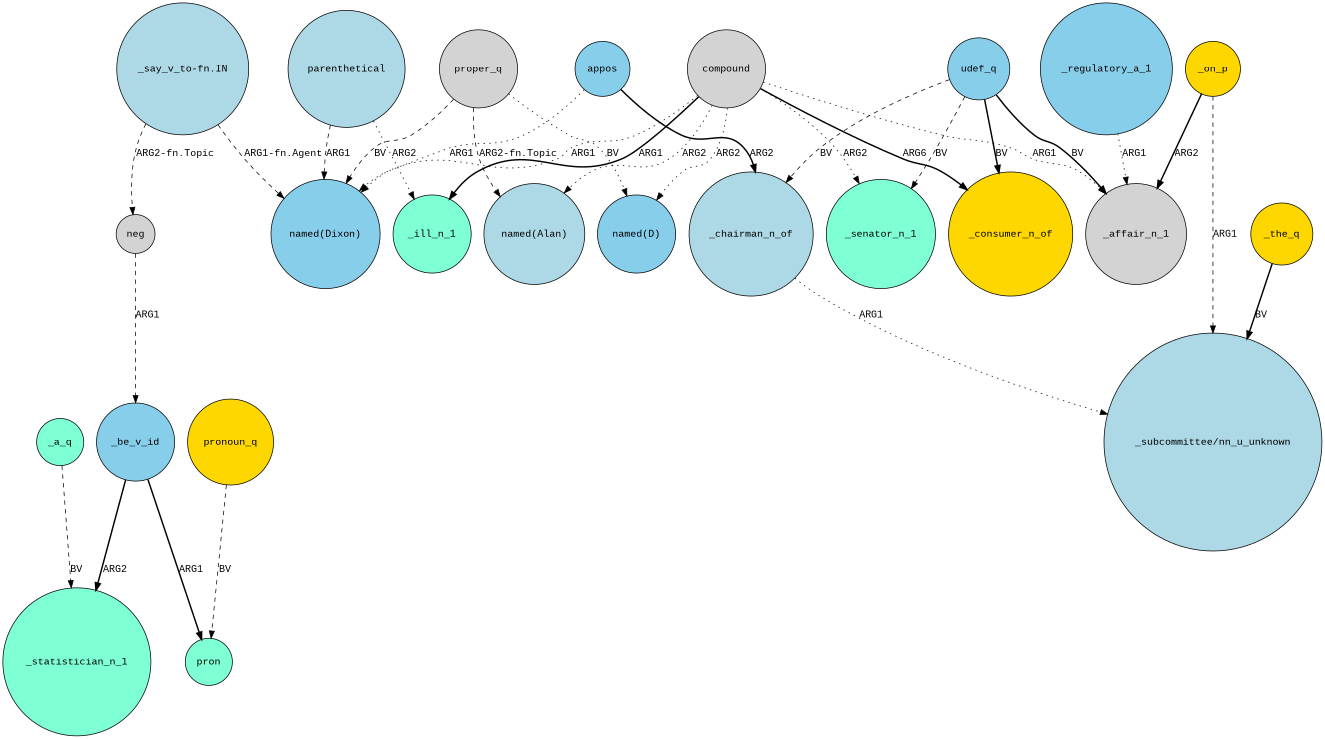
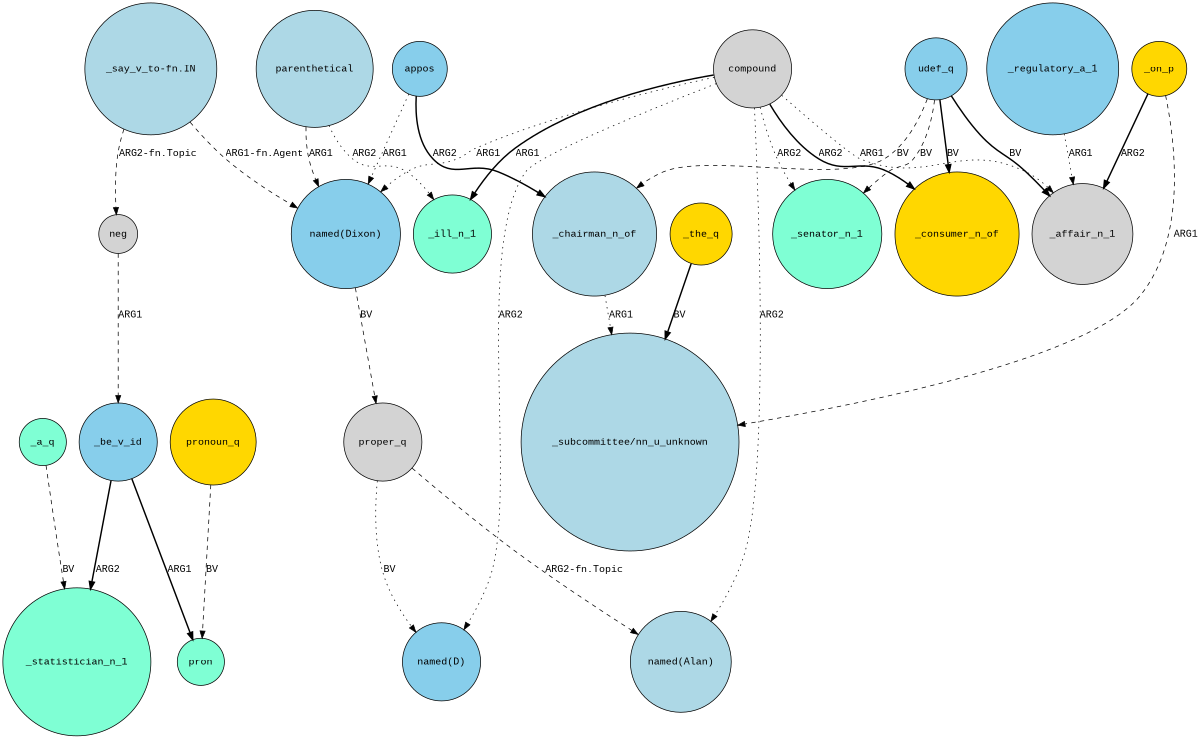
(401, 139) -> (365, 342)
(915, 153) -> (831, 153)
